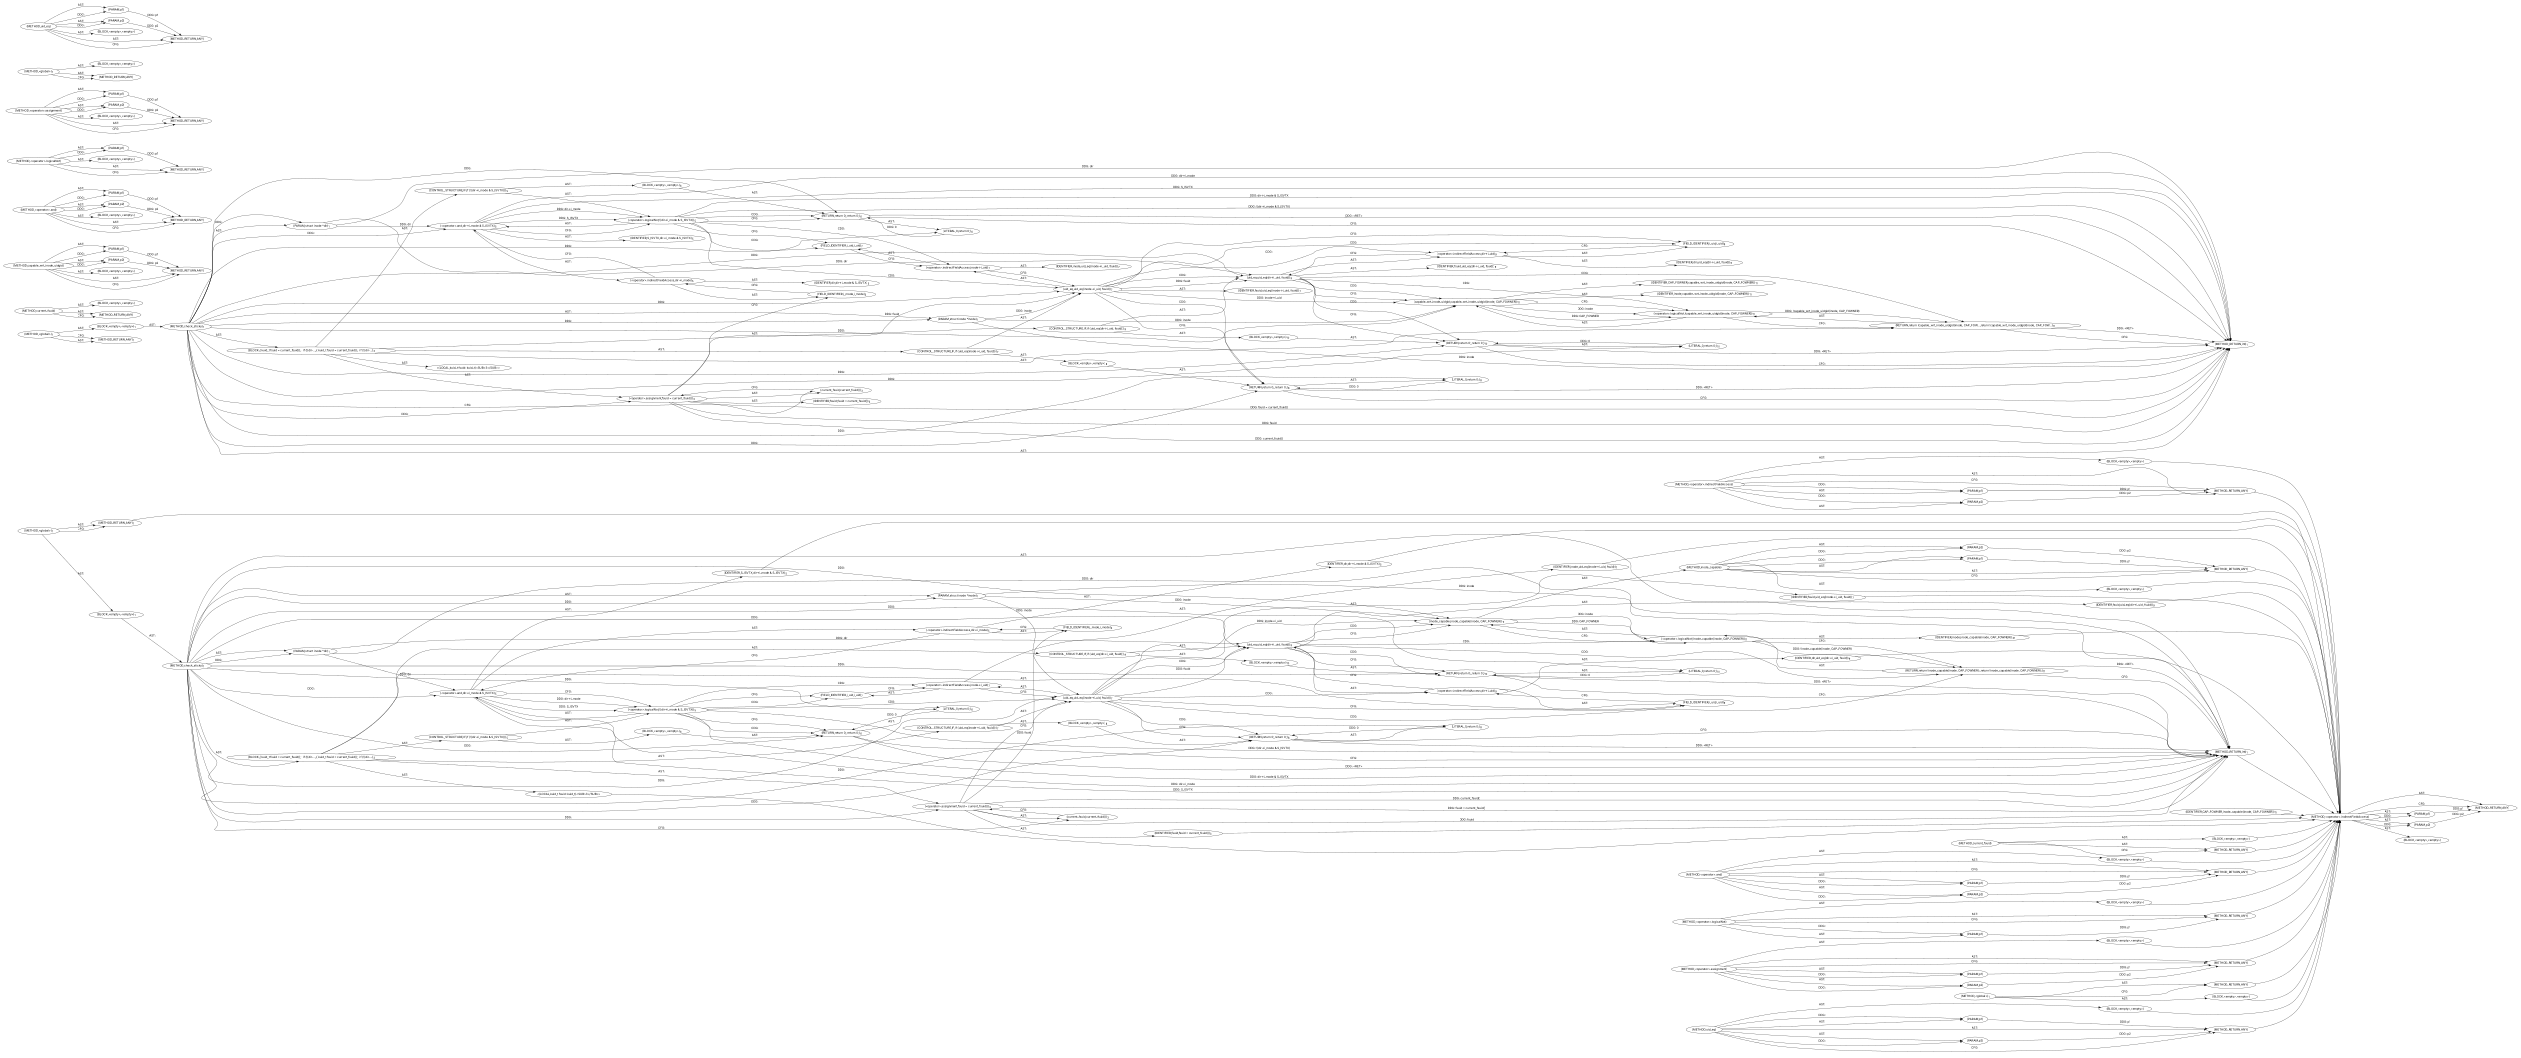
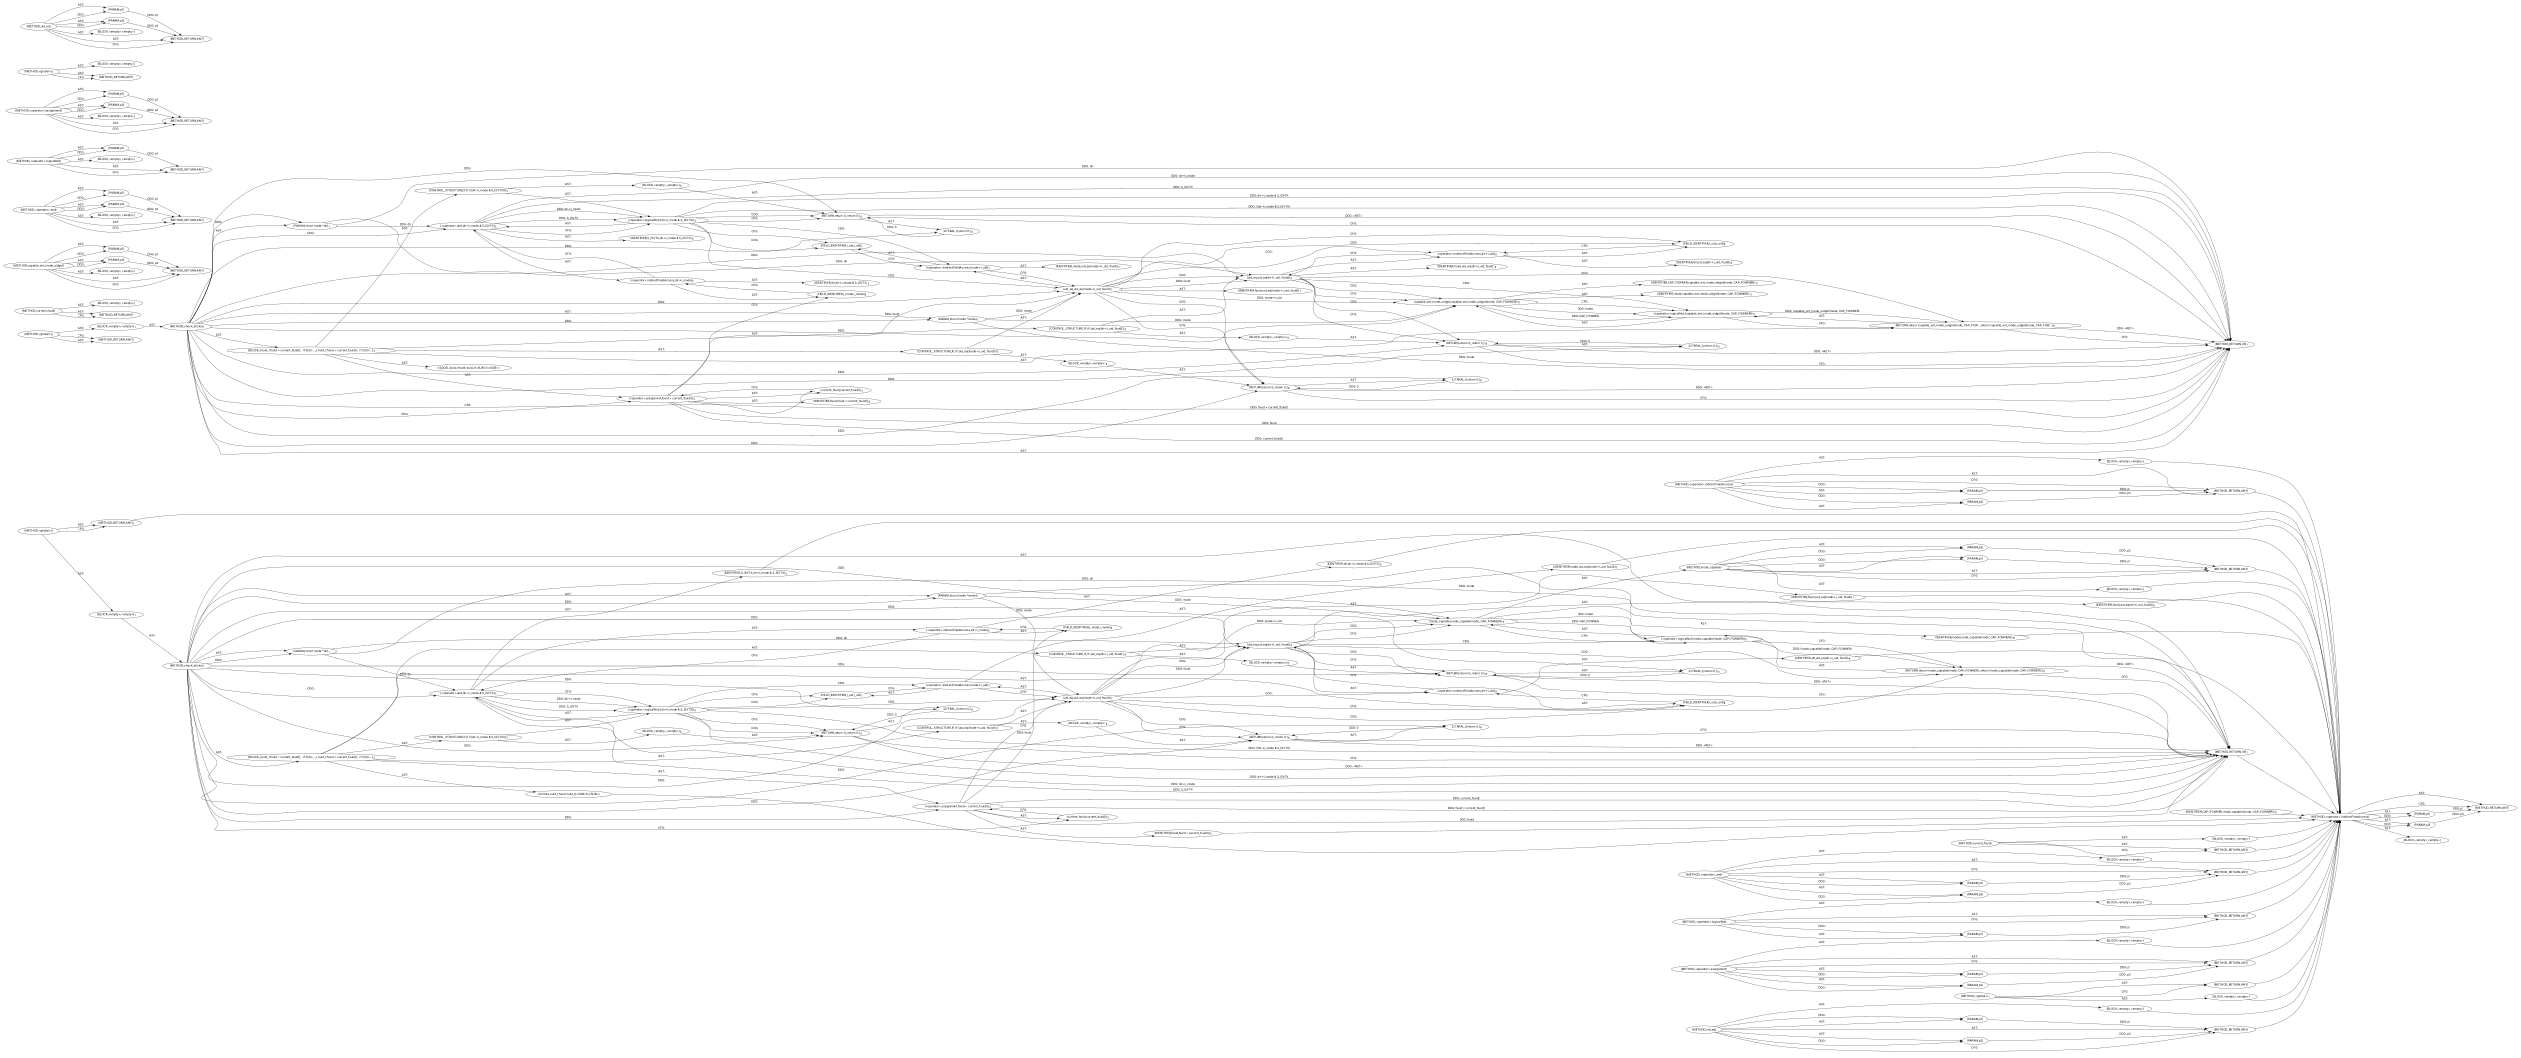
(1841, 638) -> (1700, 628)
